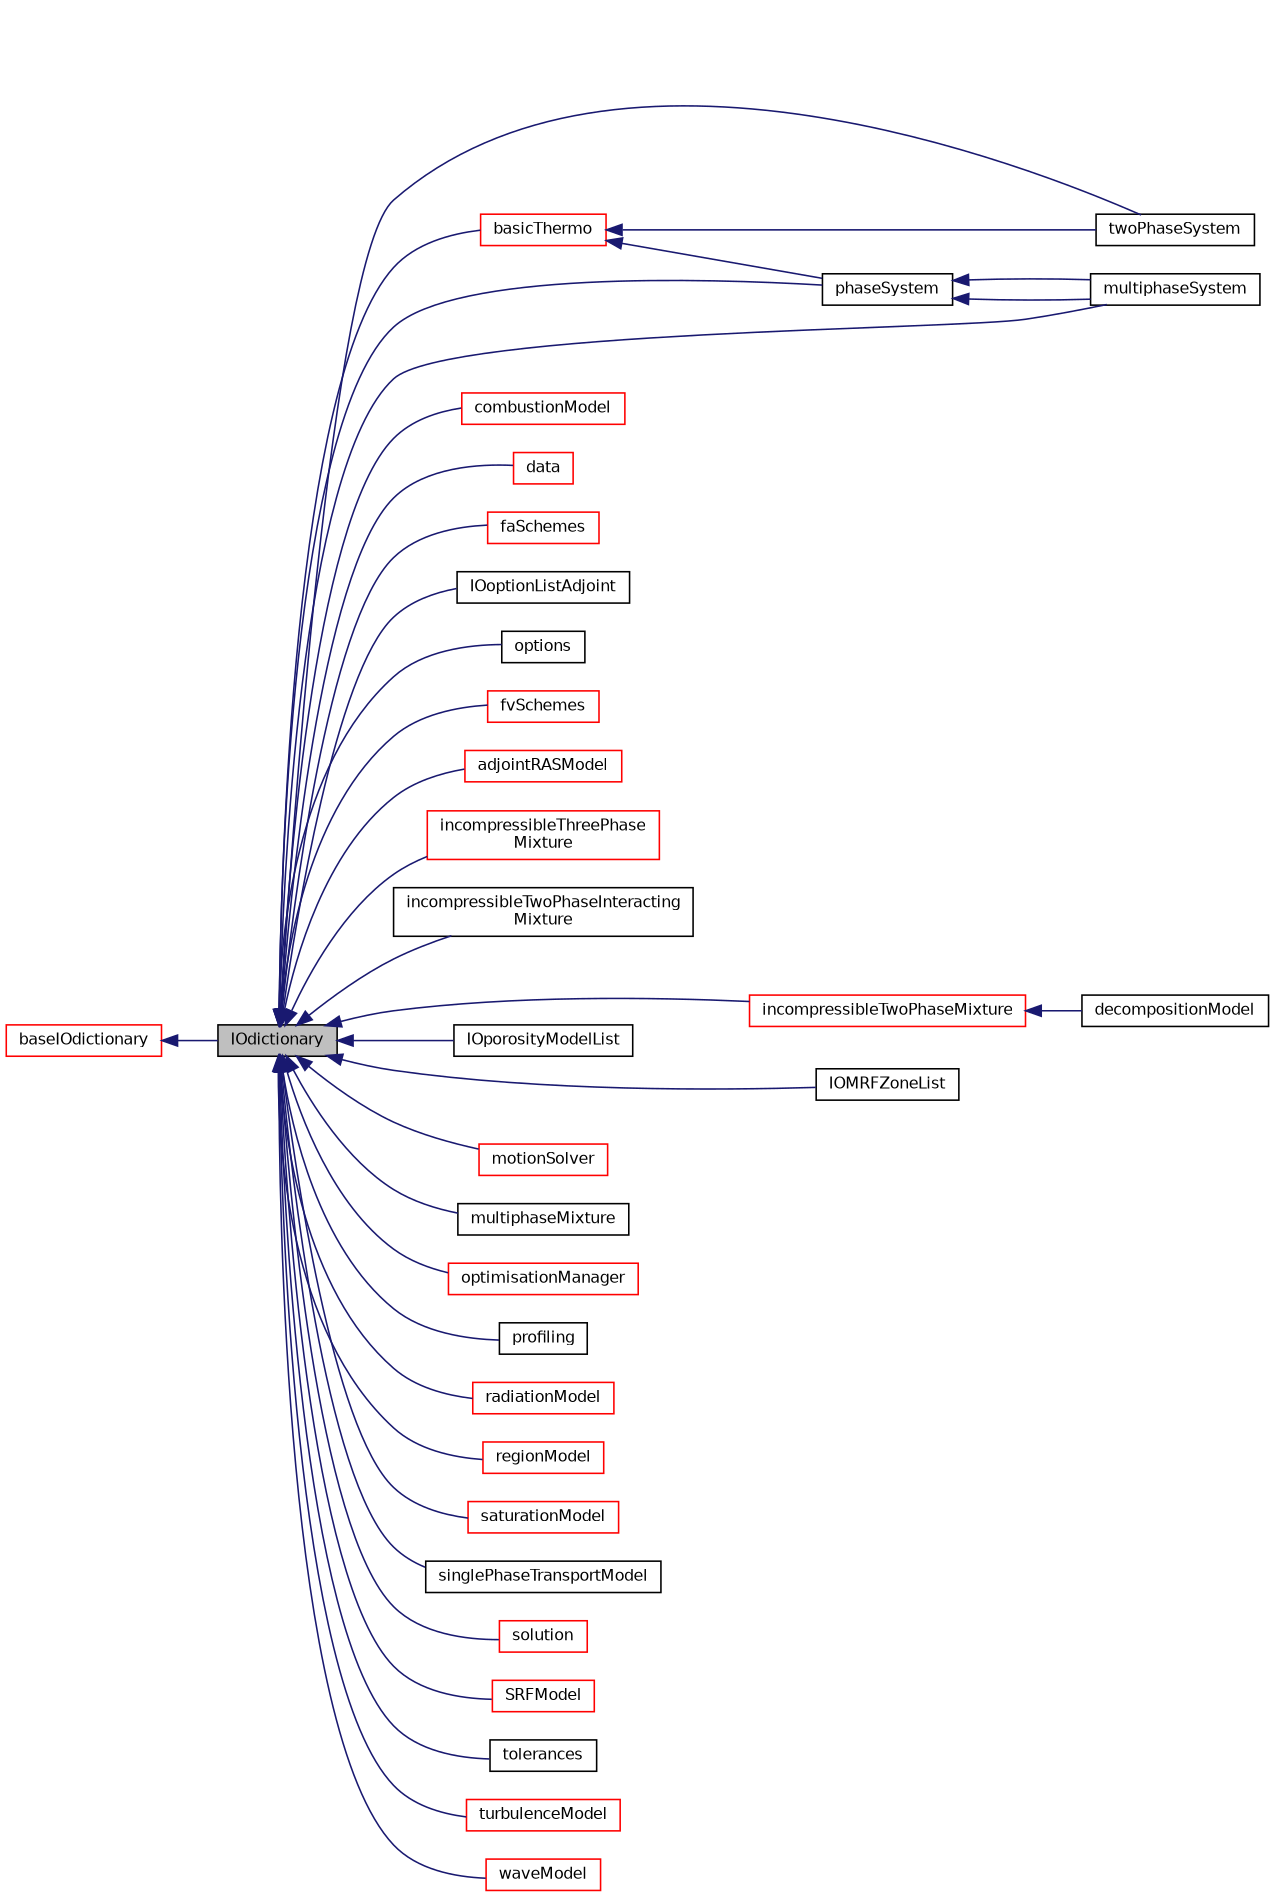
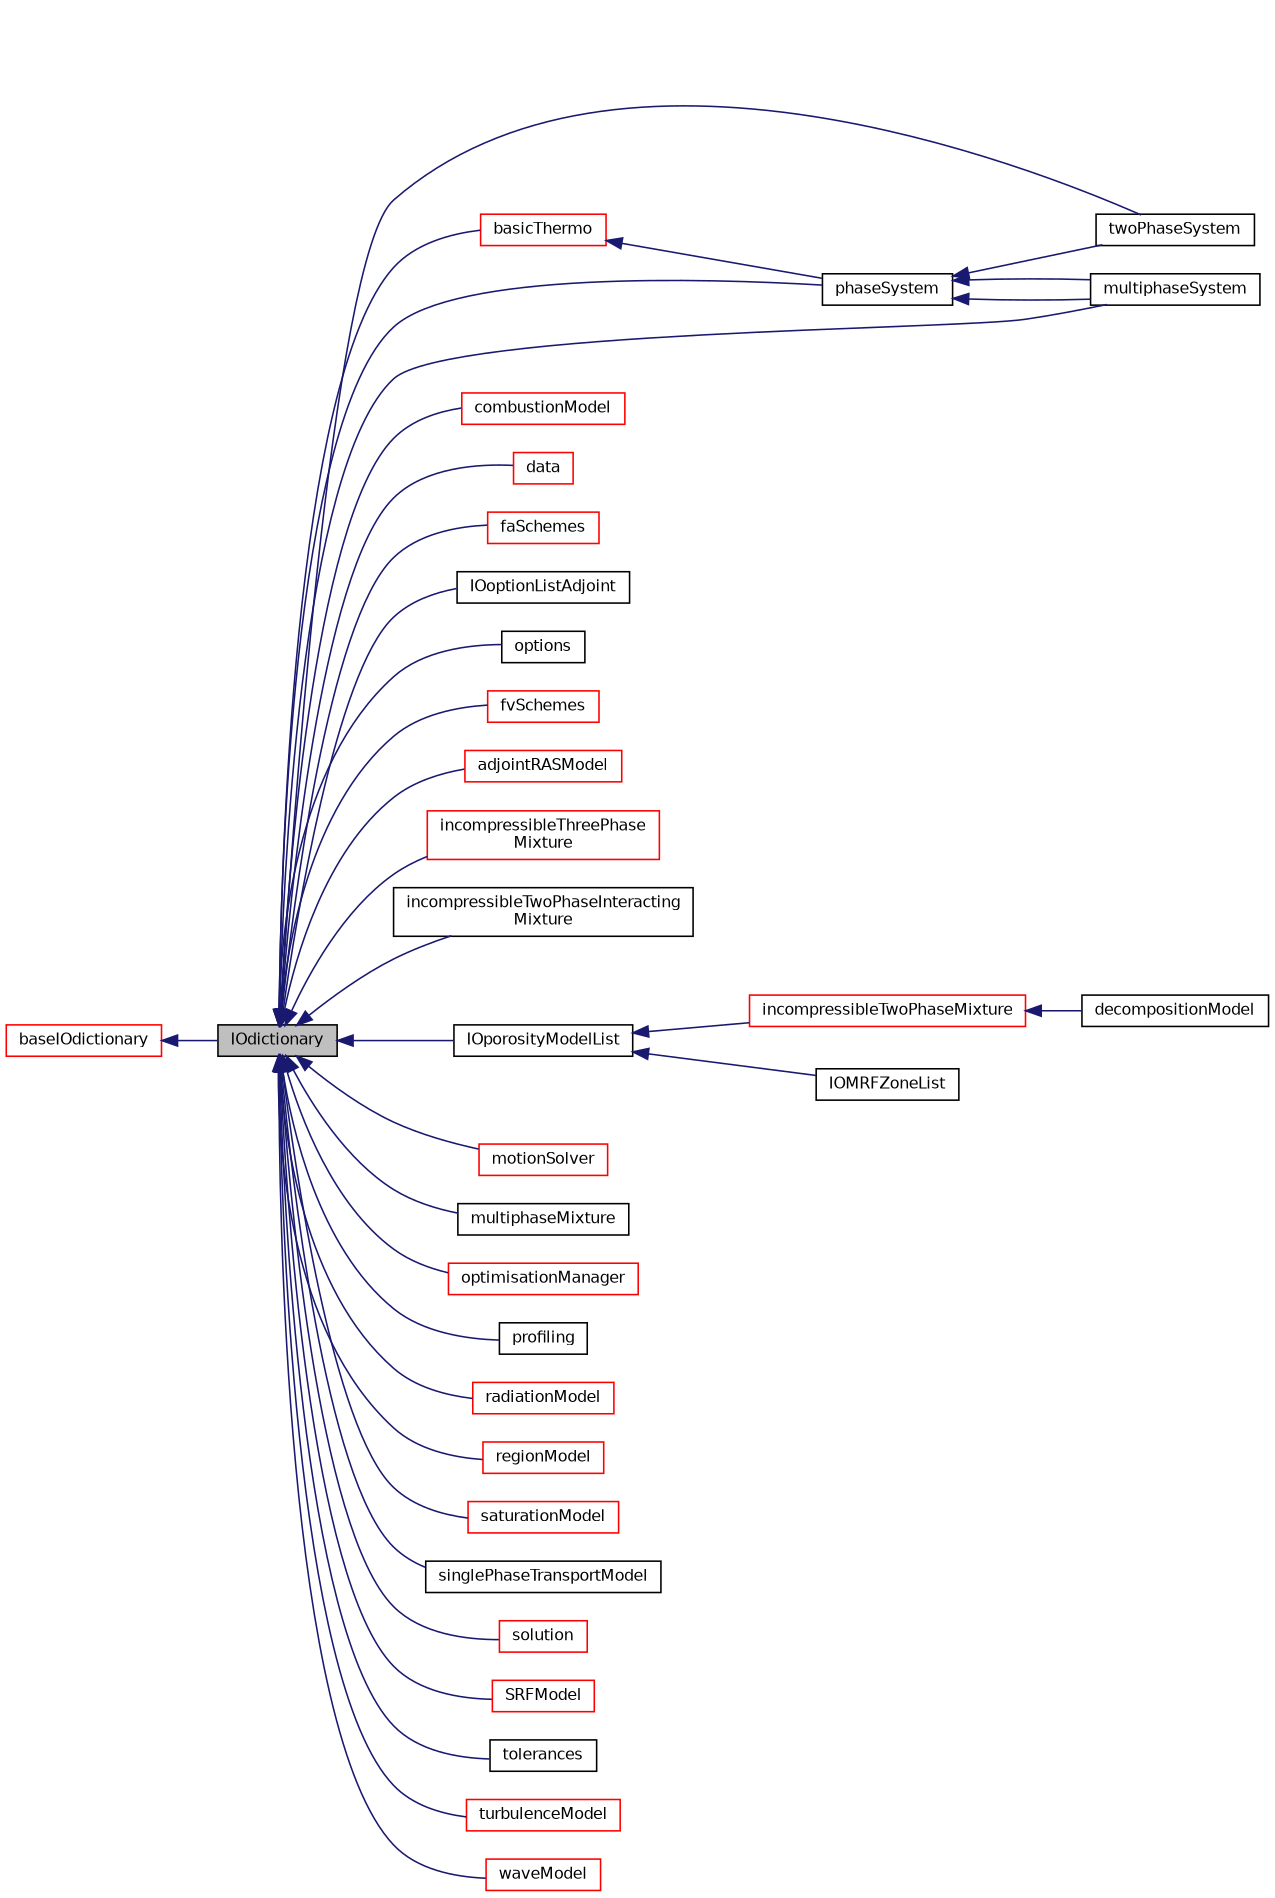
(859, 230) -> (1036, 259)
(545, 1000) -> (699, 1027)
(578, 1086) -> (732, 1065)
